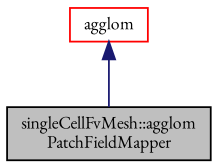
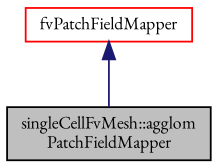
(109, 25) -> (109, 25)
